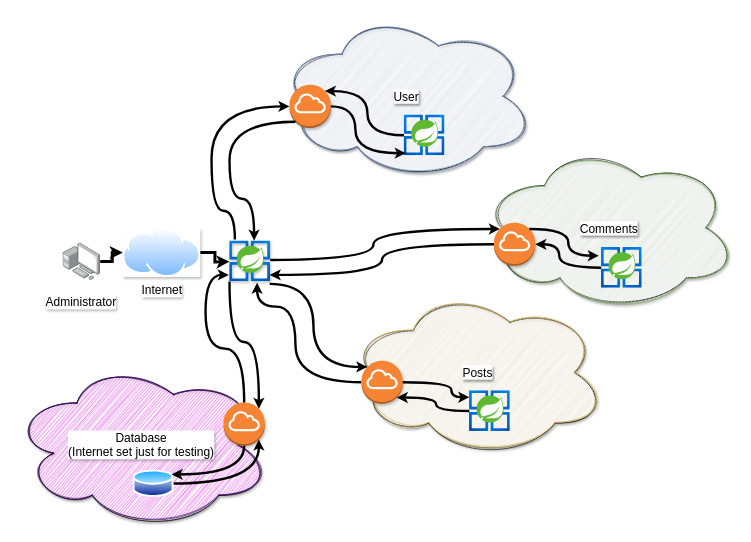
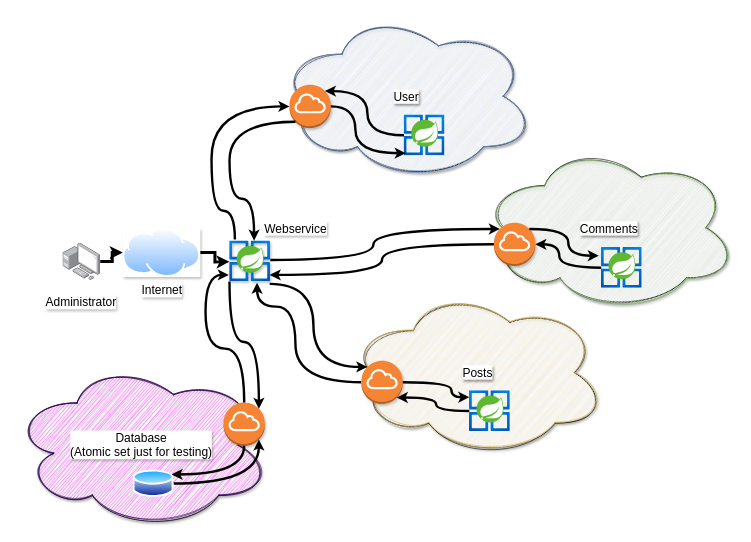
none -> (296, 228)
(141, 445) -> (141, 445)
